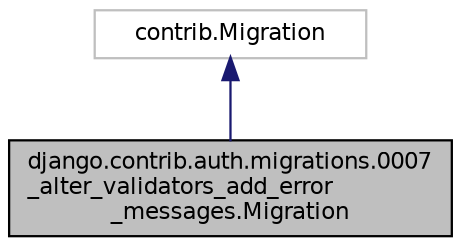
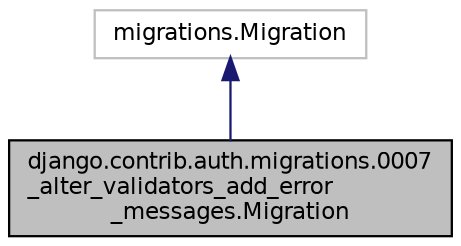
(230, 34) -> (230, 34)
